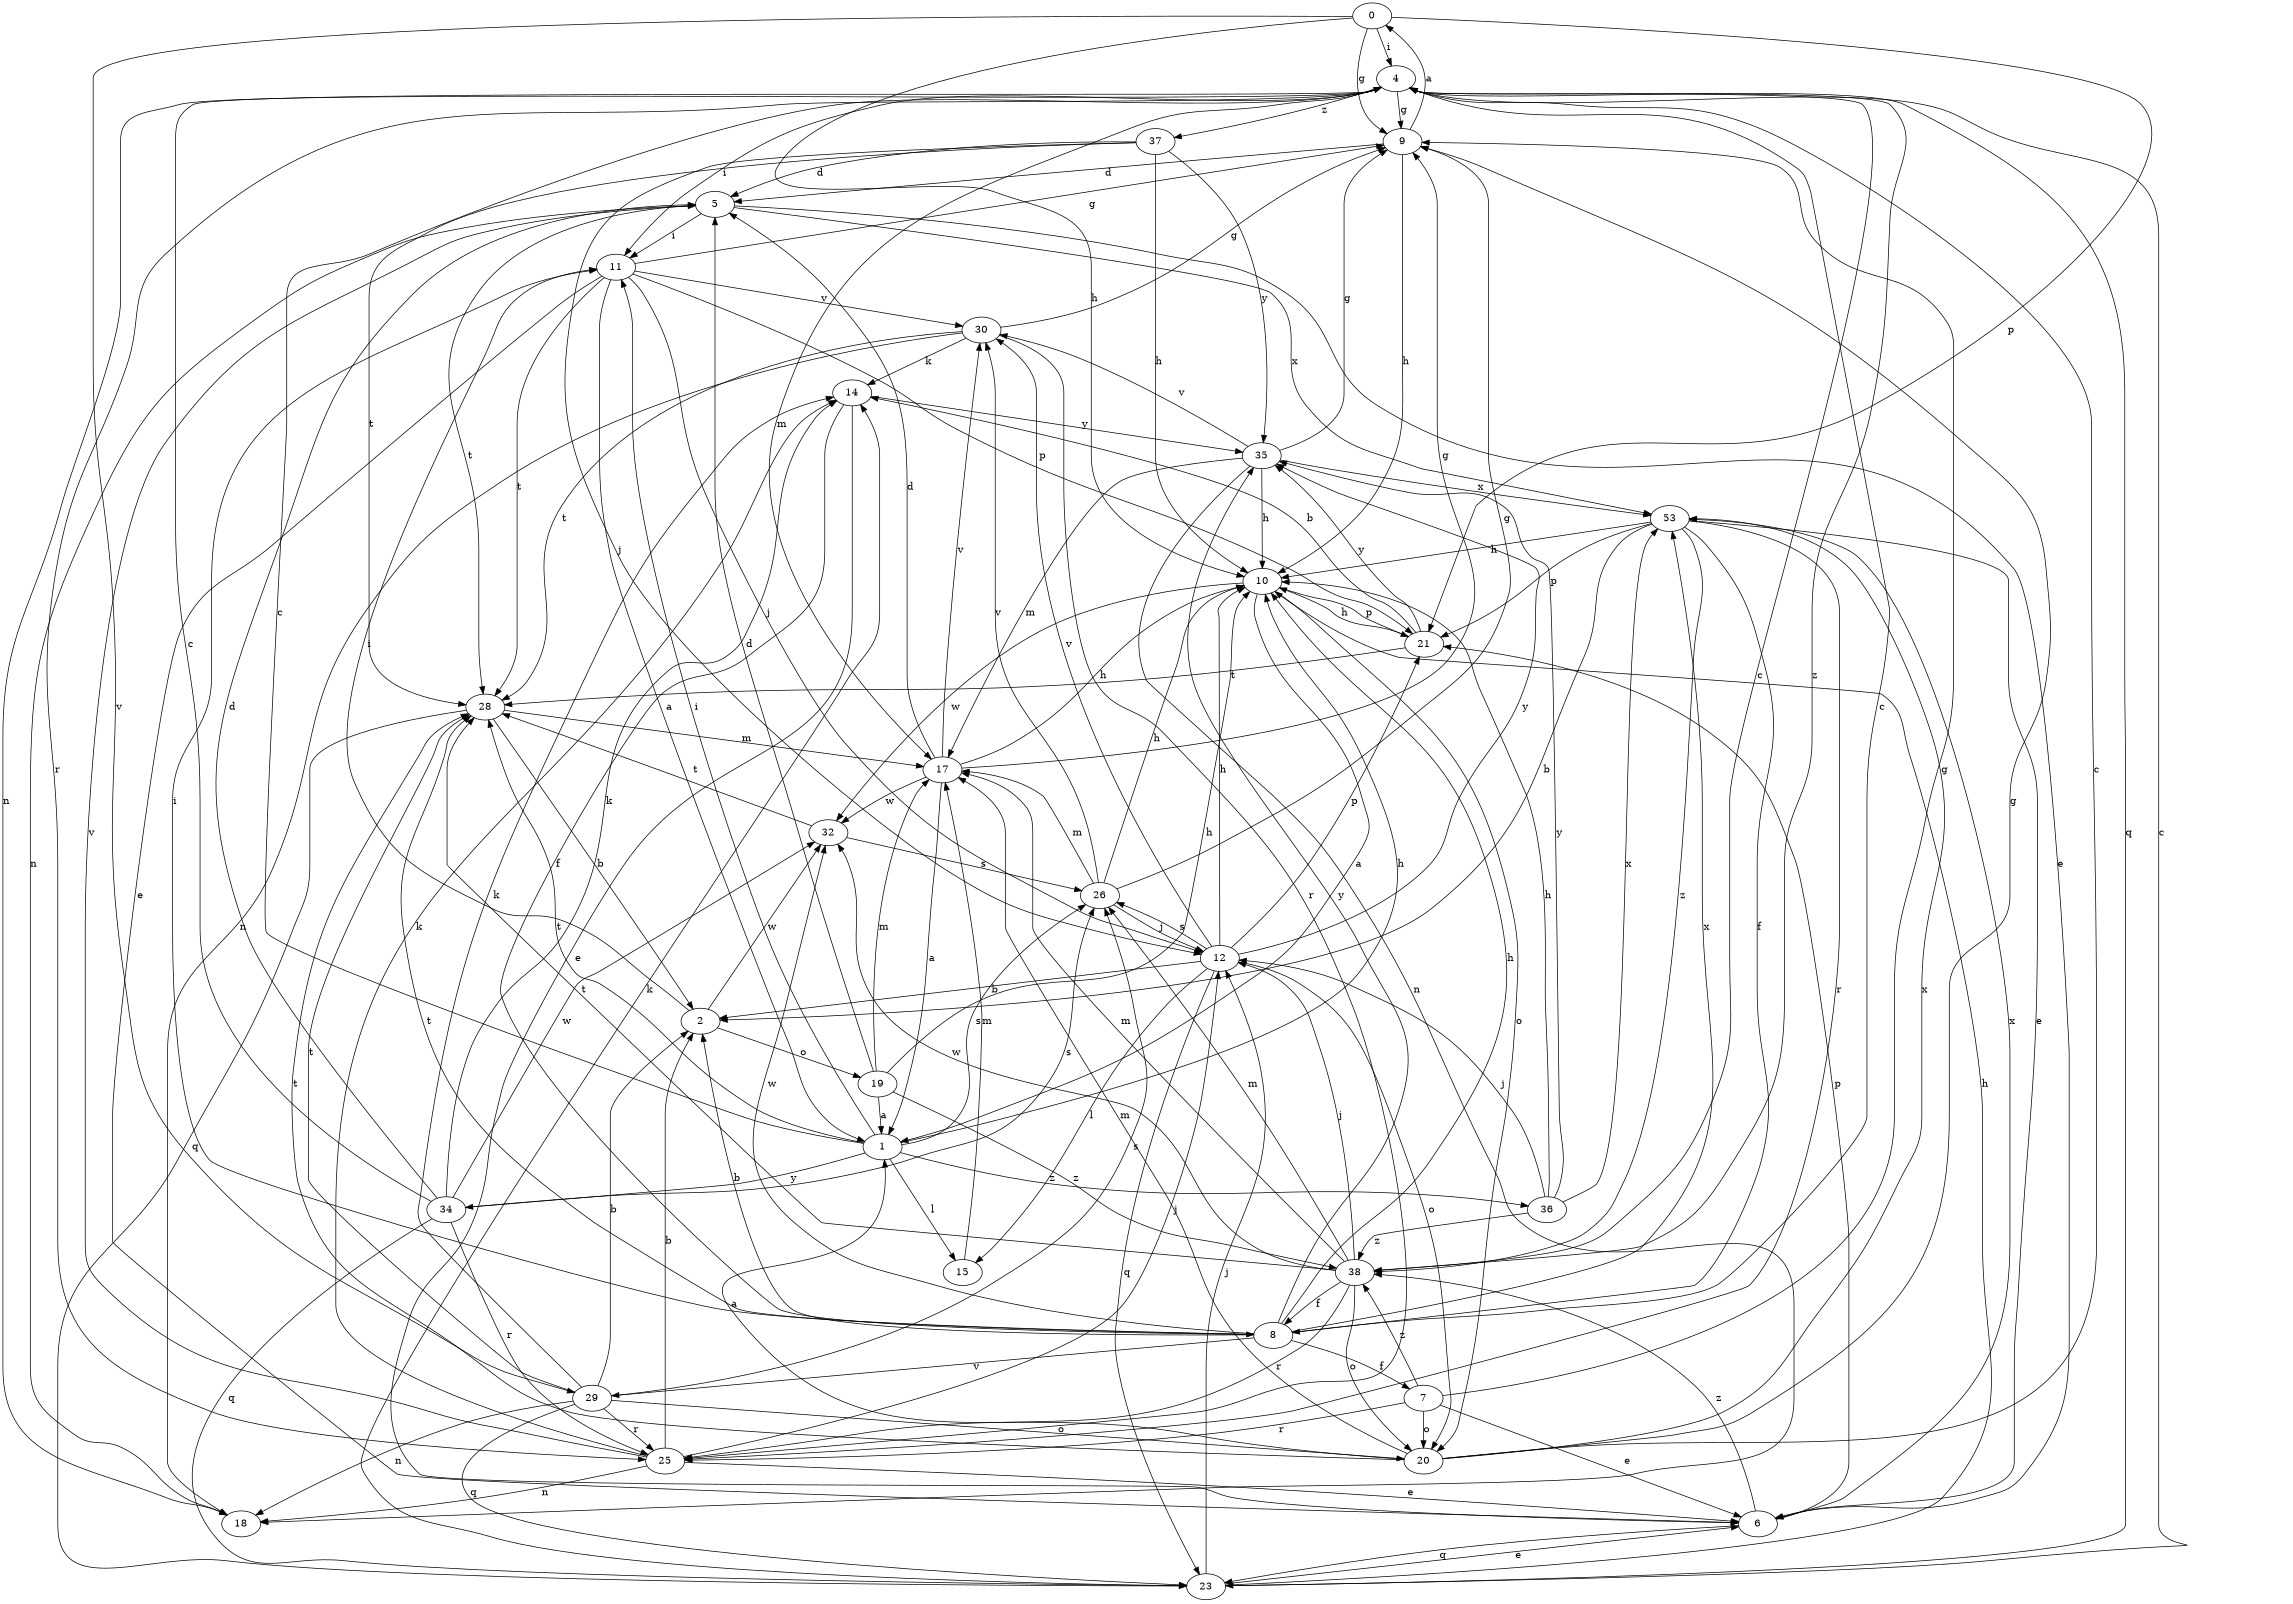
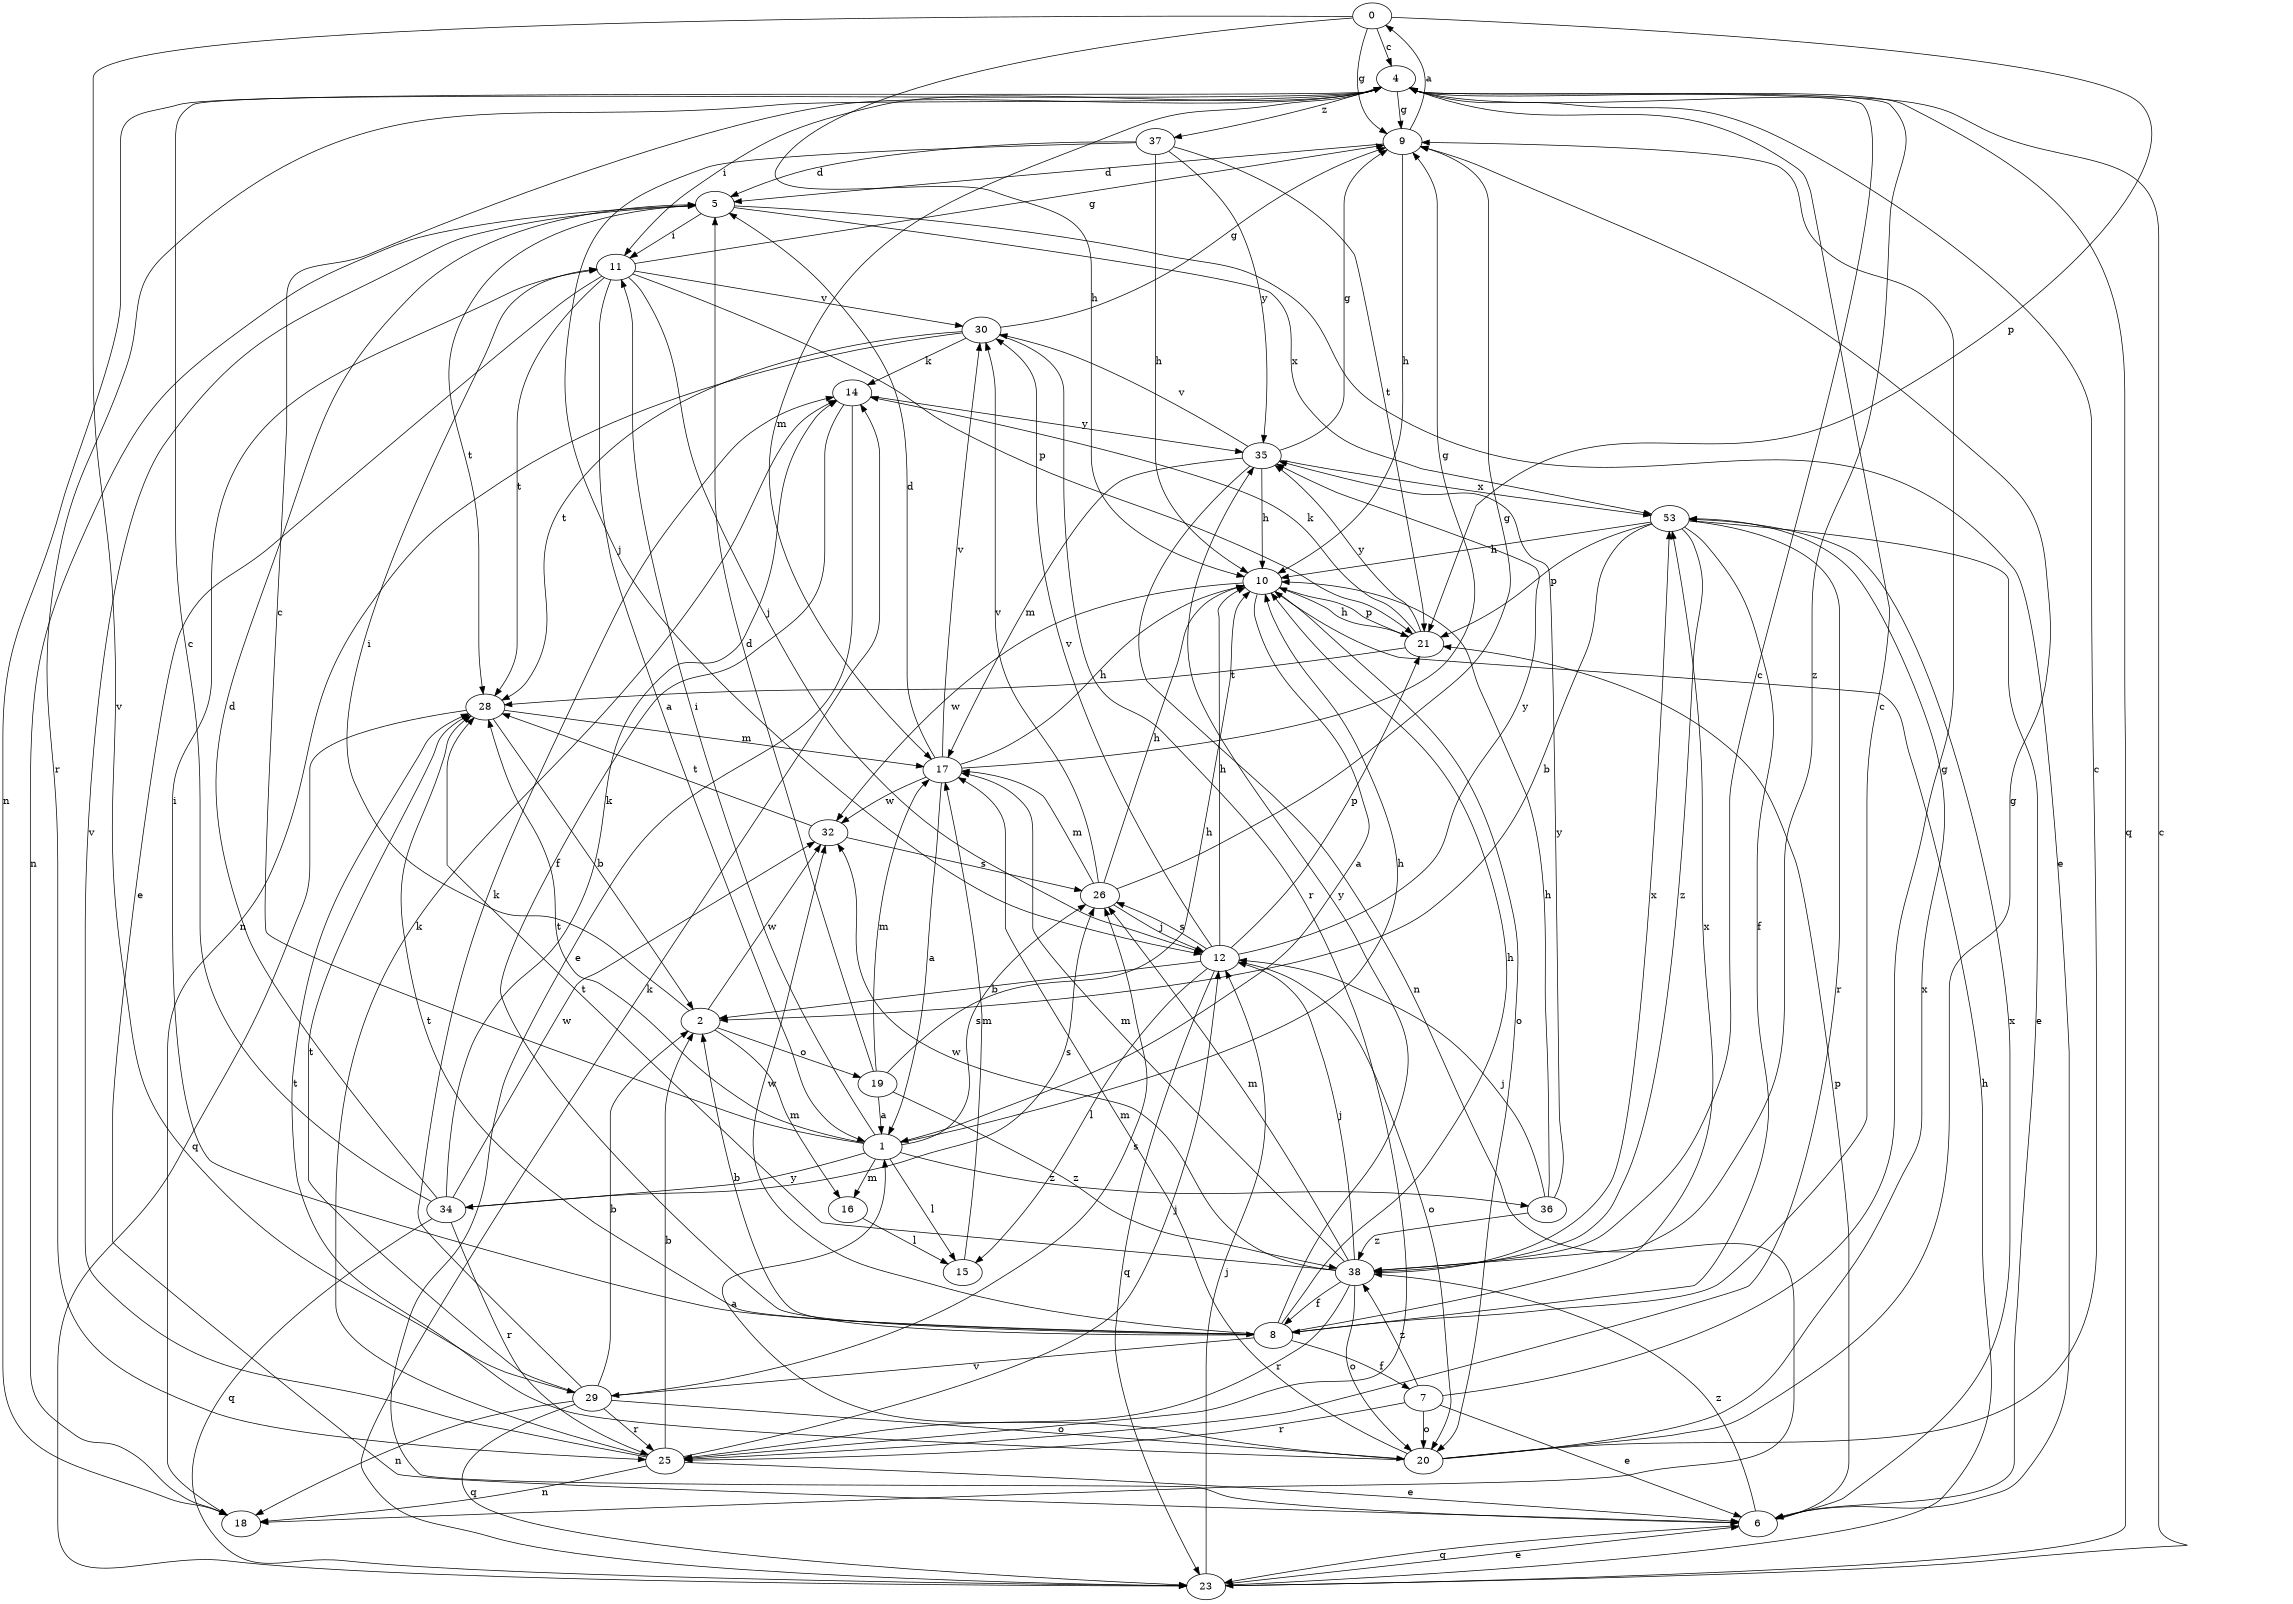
(1389, 47) -> (1389, 47)
(534, 198) -> (1372, 334)
(1310, 519) -> (1310, 519)
(1625, 878) -> (1642, 993)
none -> (848, 1210)
